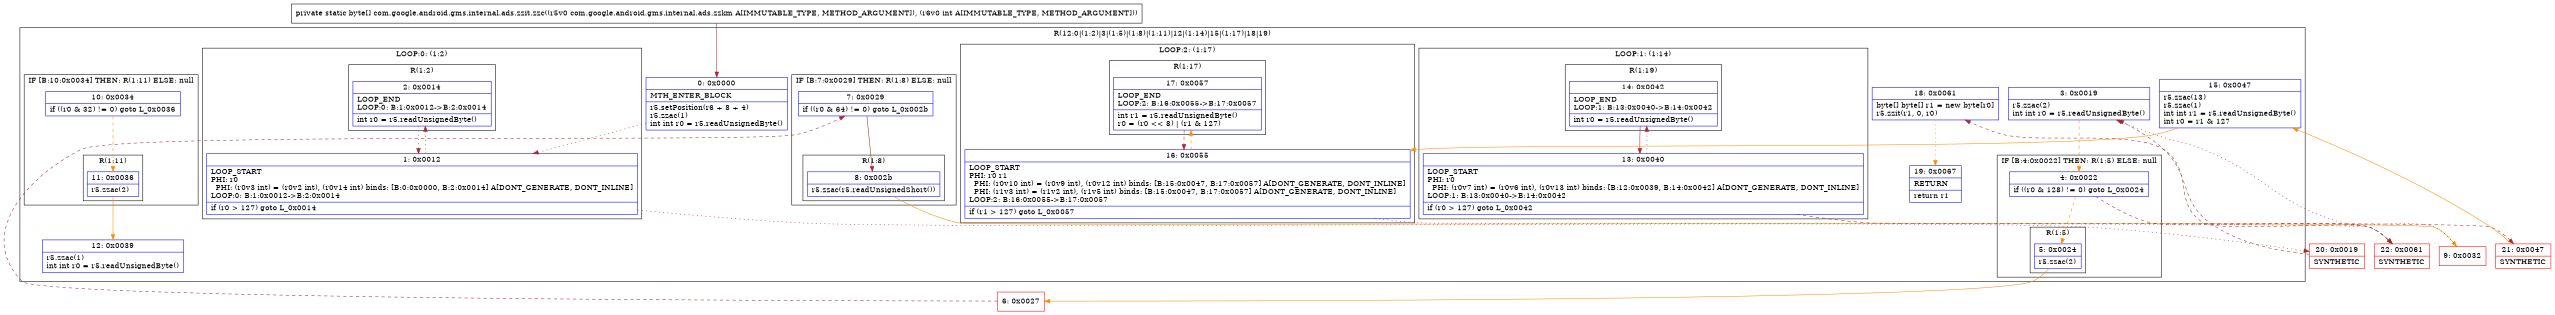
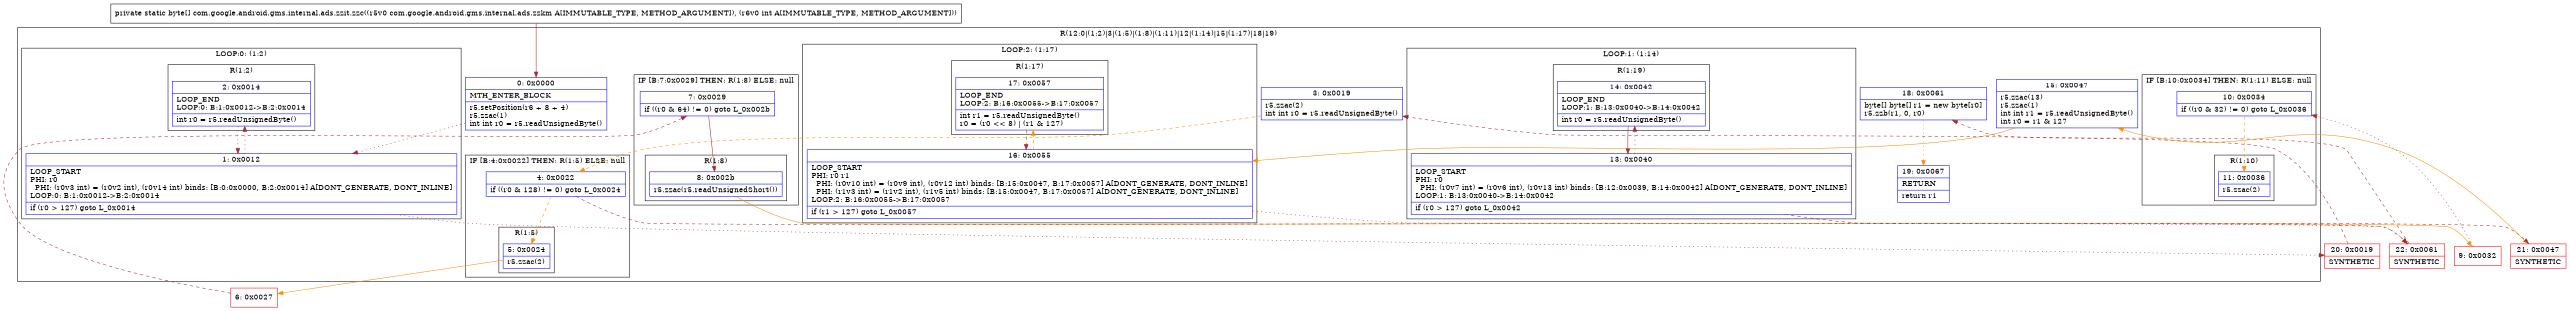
(1907, 114) -> (1895, 114)
(113, 161) -> (2244, 161)
(2287, 199) -> (2411, 162)
(113, 256) -> none
